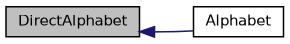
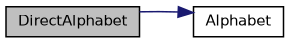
(174, 32) -> (159, 12)
